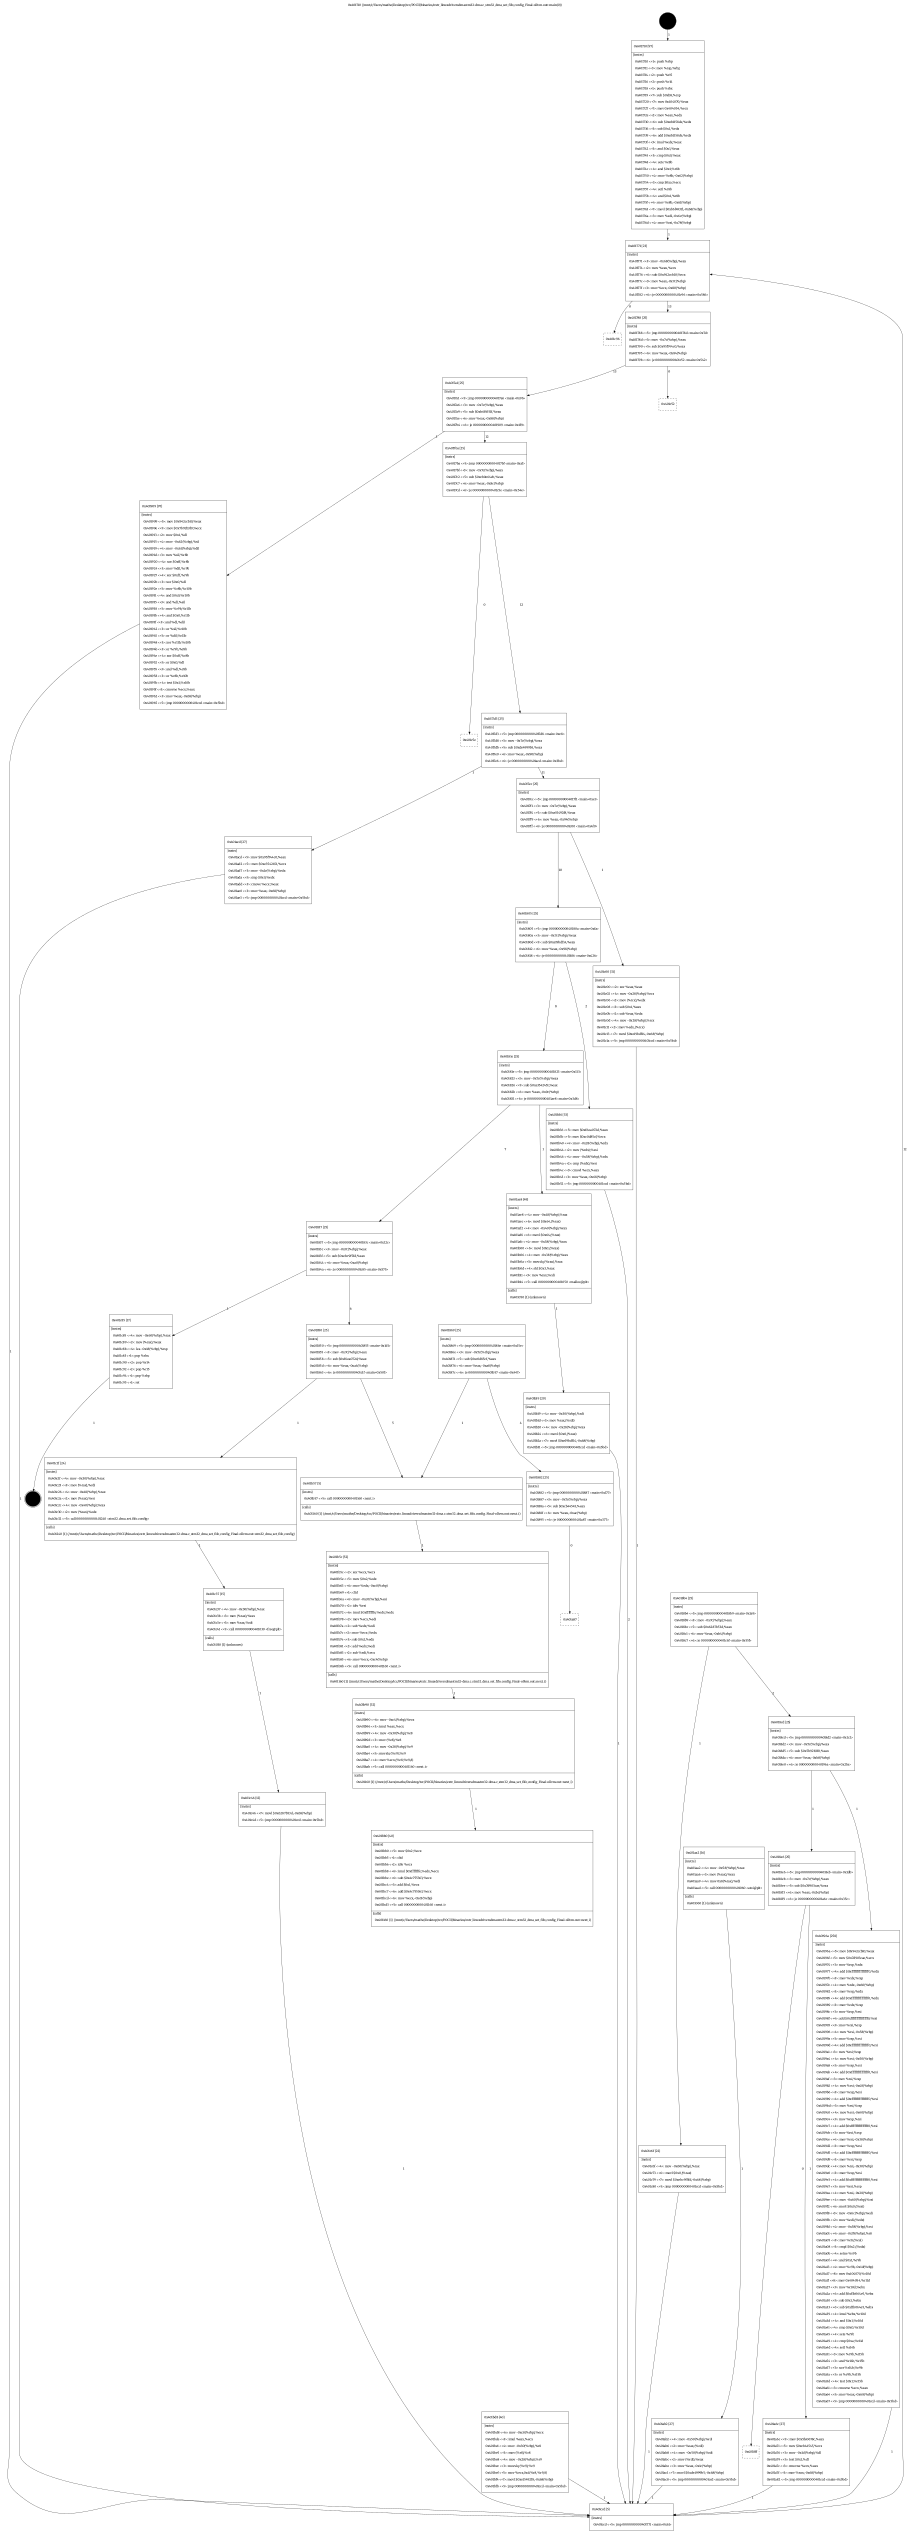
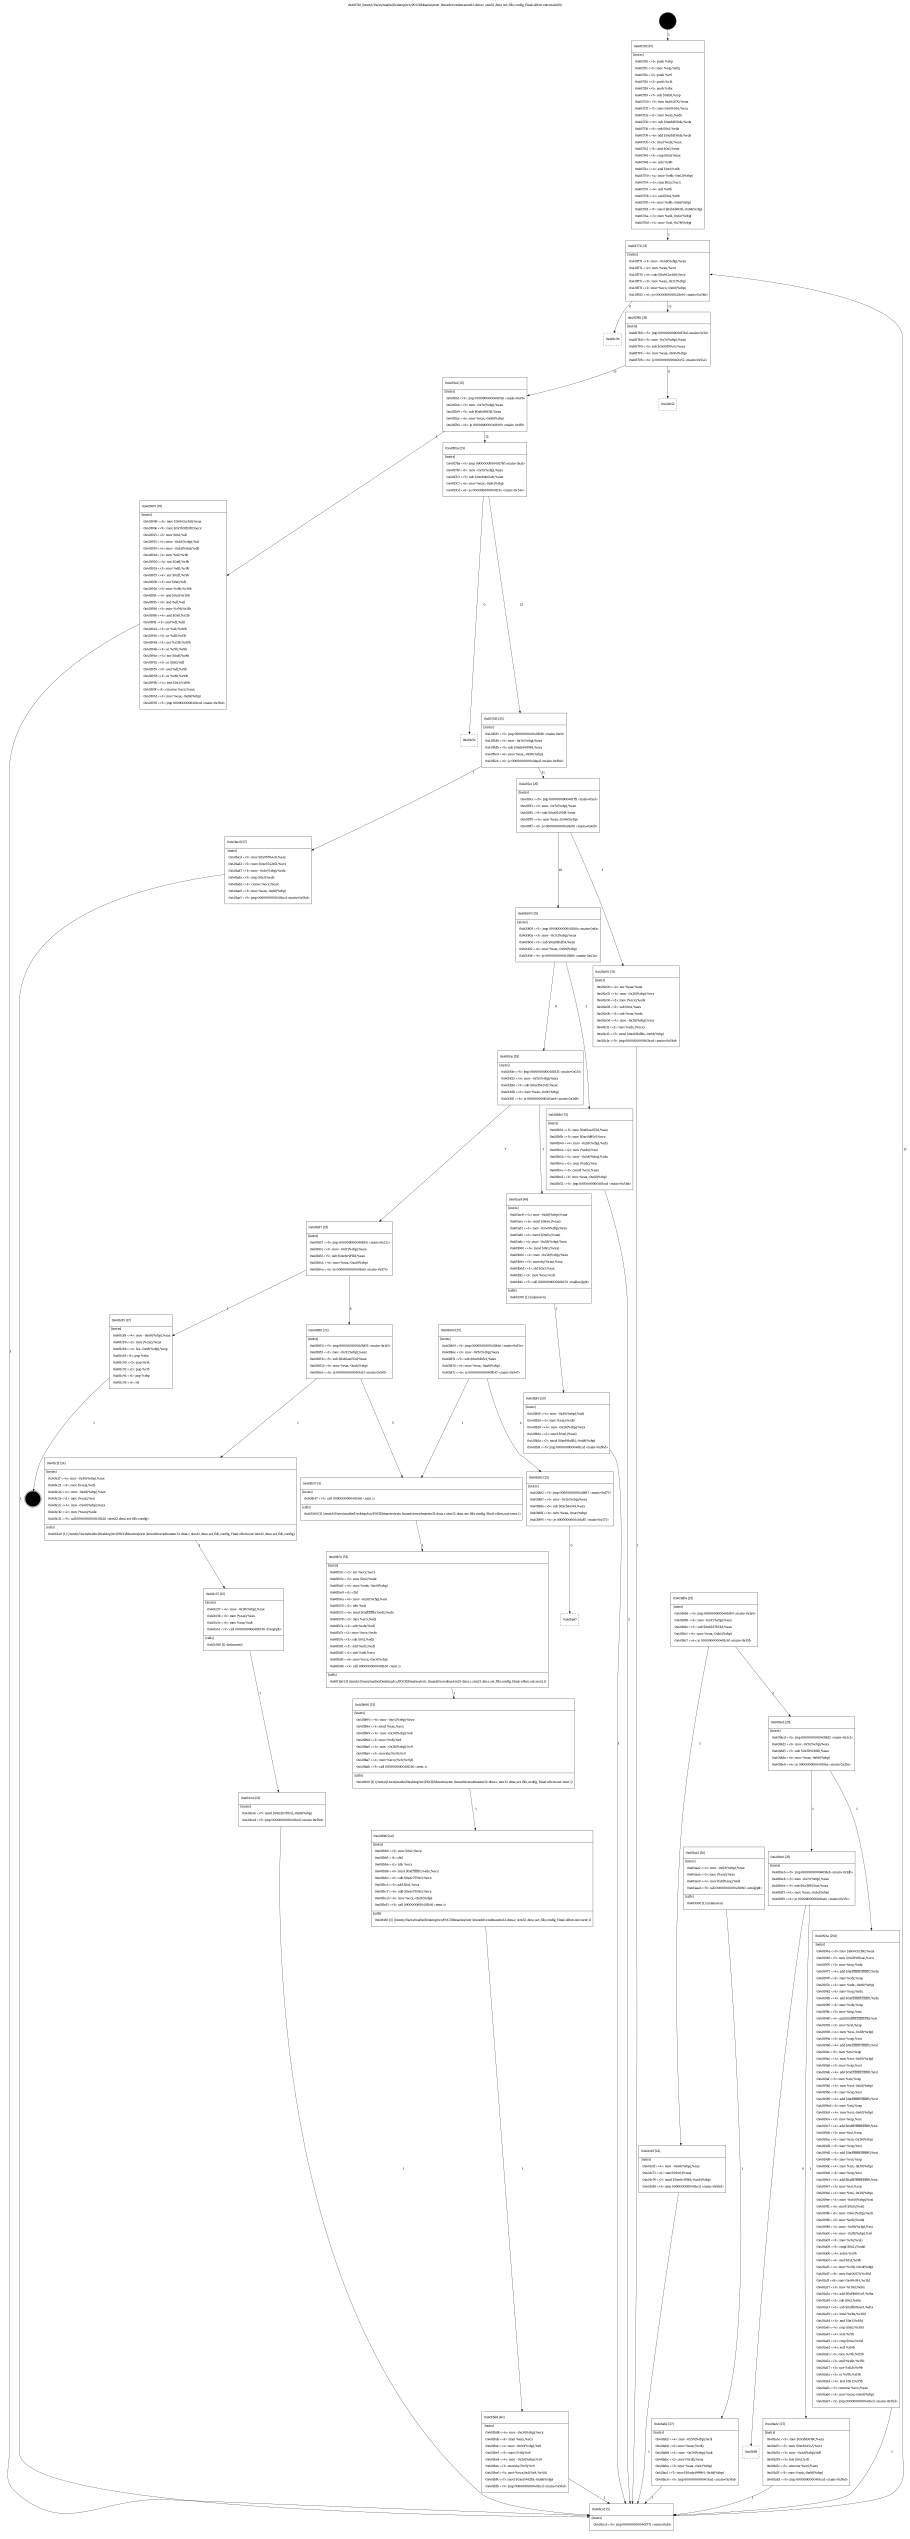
none -> (504, 2168)
